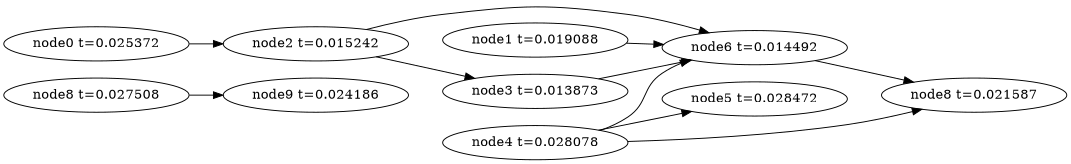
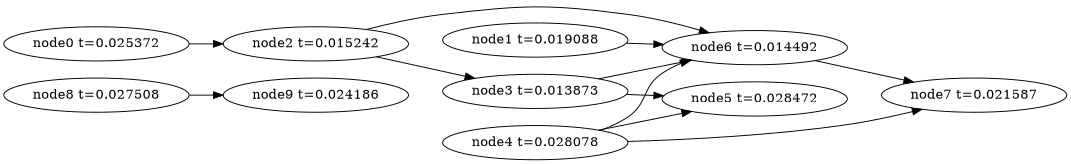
none -> (639, 95)
(974, 95) -> (974, 95)
